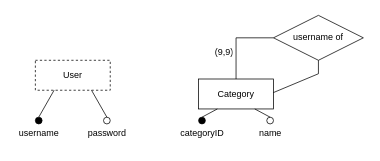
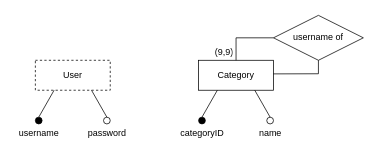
(236, 94) -> (236, 75)
